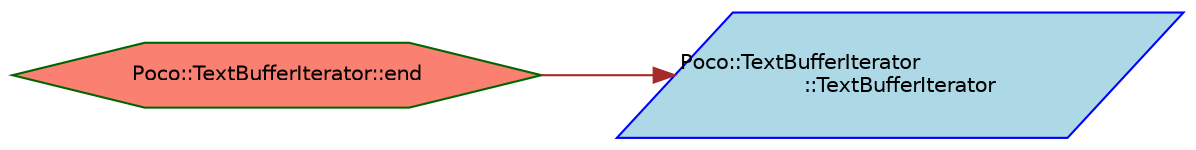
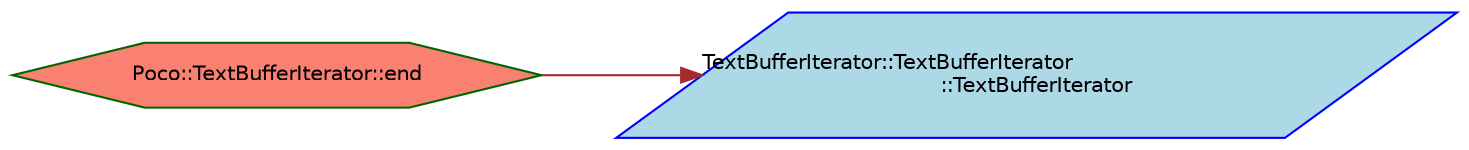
(900, 75) -> (1037, 75)
